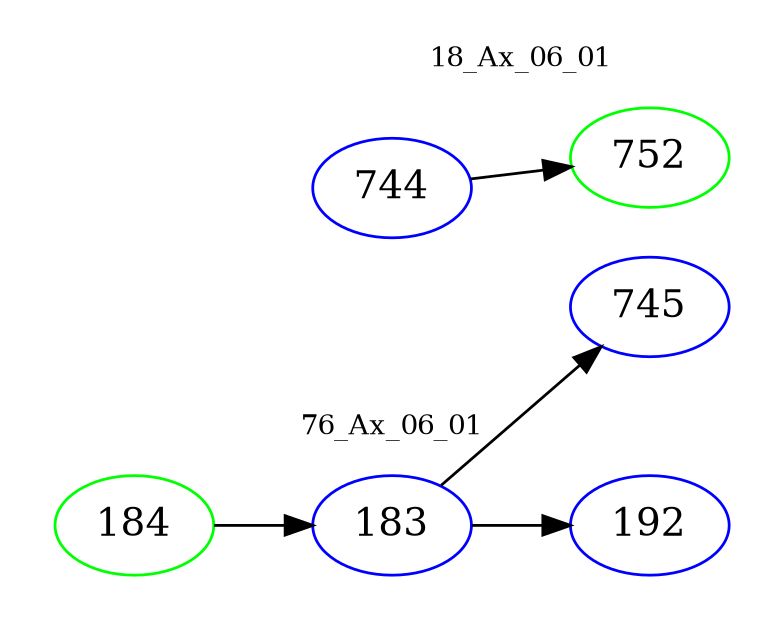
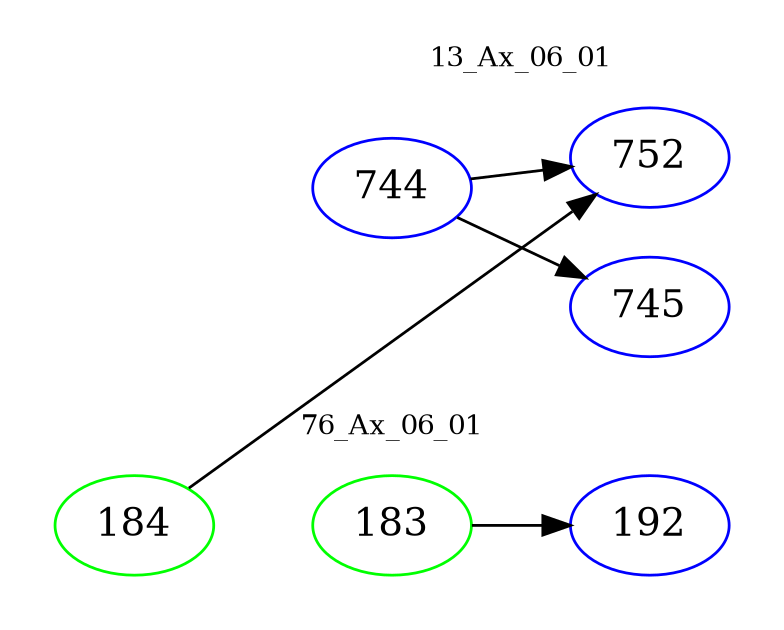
(521, 59) -> (521, 59)
(650, 158) -> (650, 158)
(510, 425) -> (503, 239)
(249, 525) -> (381, 350)
(392, 525) -> (392, 525)
